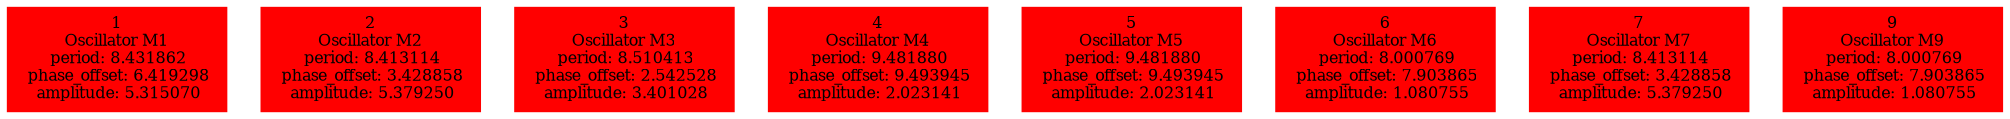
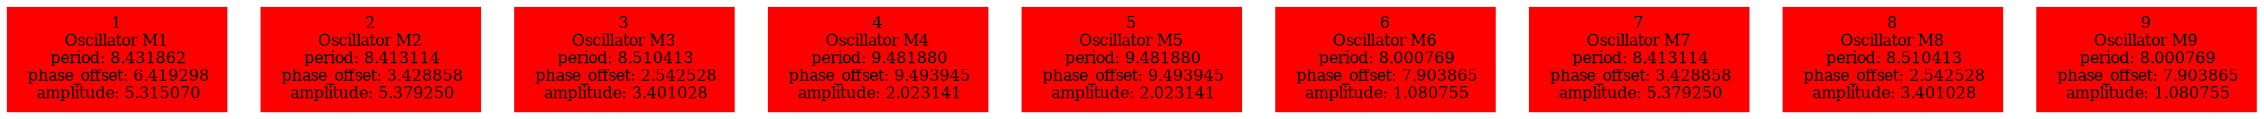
none -> (1893, 60)
